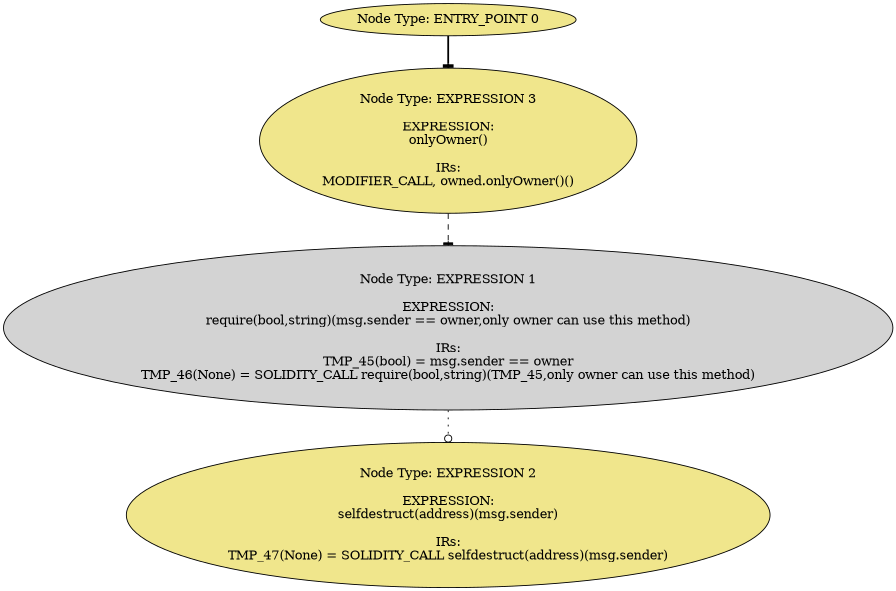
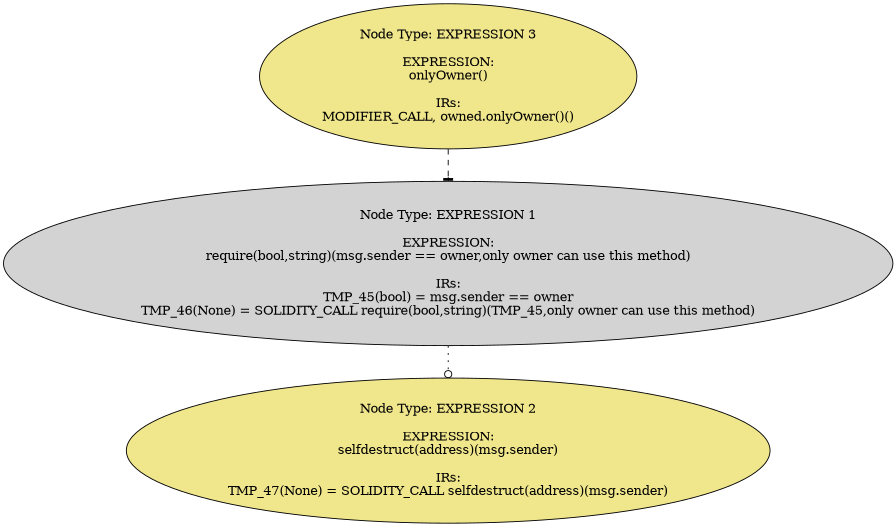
(448, 20) -> none
